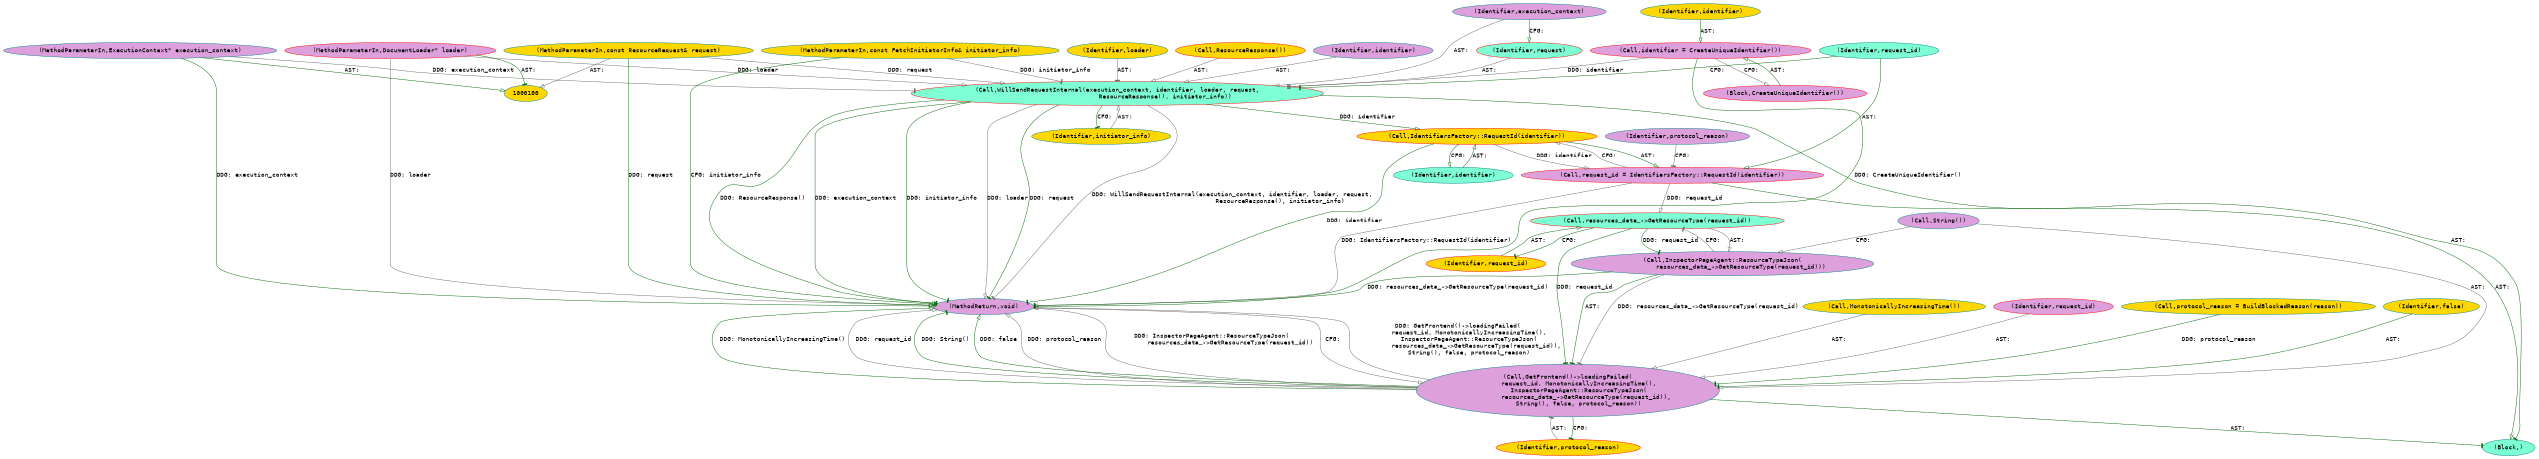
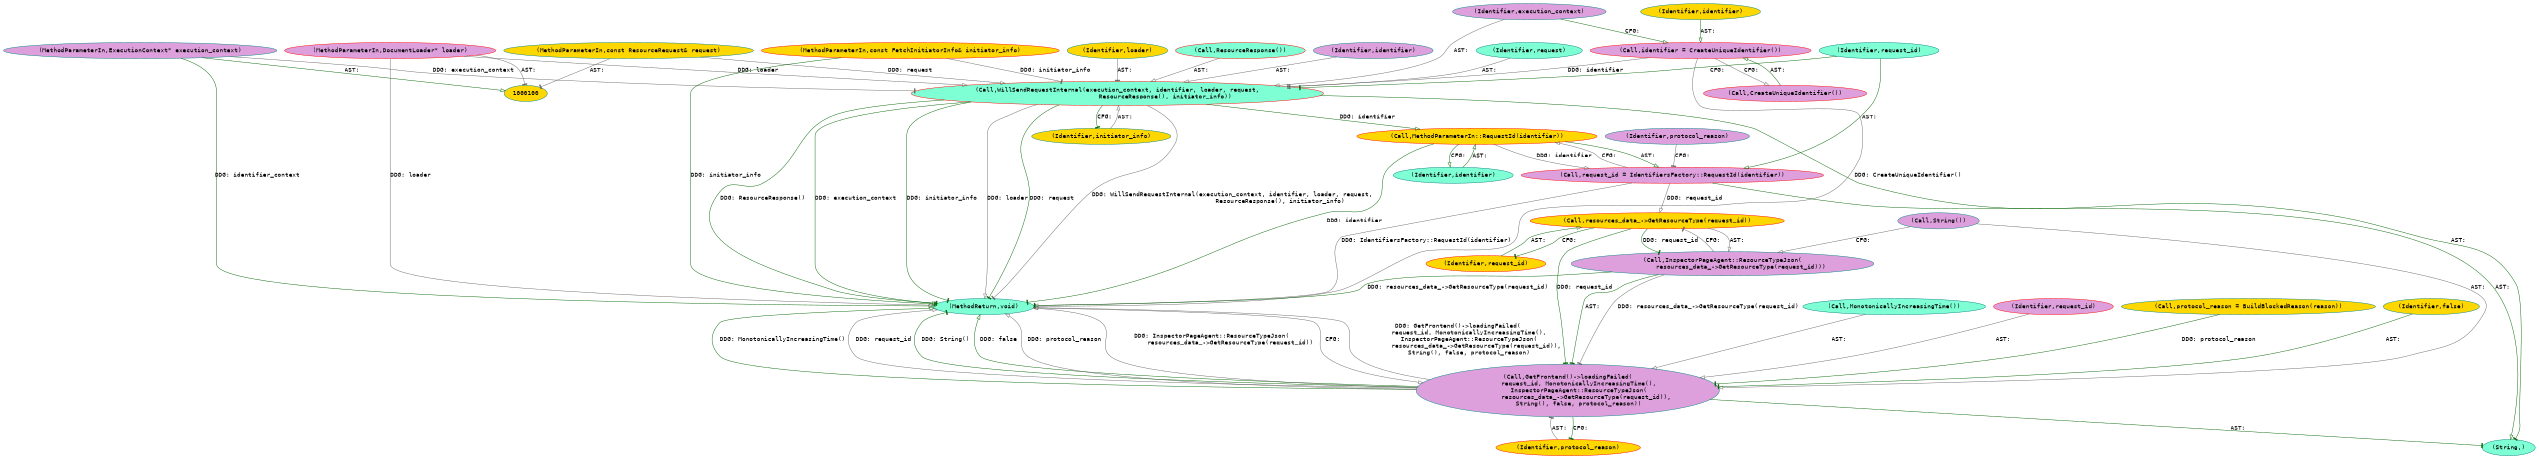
(1529, 29) -> (1612, 30)
(910, 51) -> (910, 51)
(1240, 51) -> (1240, 51)
(1529, 51) -> (1529, 51)
(507, 62) -> (507, 62)
(576, 72) -> (576, 72)
(1785, 93) -> (1785, 93)
(1477, 136) -> (1477, 136)
(257, 175) -> (257, 175)
(726, 175) -> (726, 175)
(1568, 207) -> (1568, 207)
(1657, 221) -> (1657, 221)
(674, 285) -> none
(984, 307) -> (984, 307)
(1894, 307) -> (1894, 307)
(2509, 448) -> (2509, 448)
